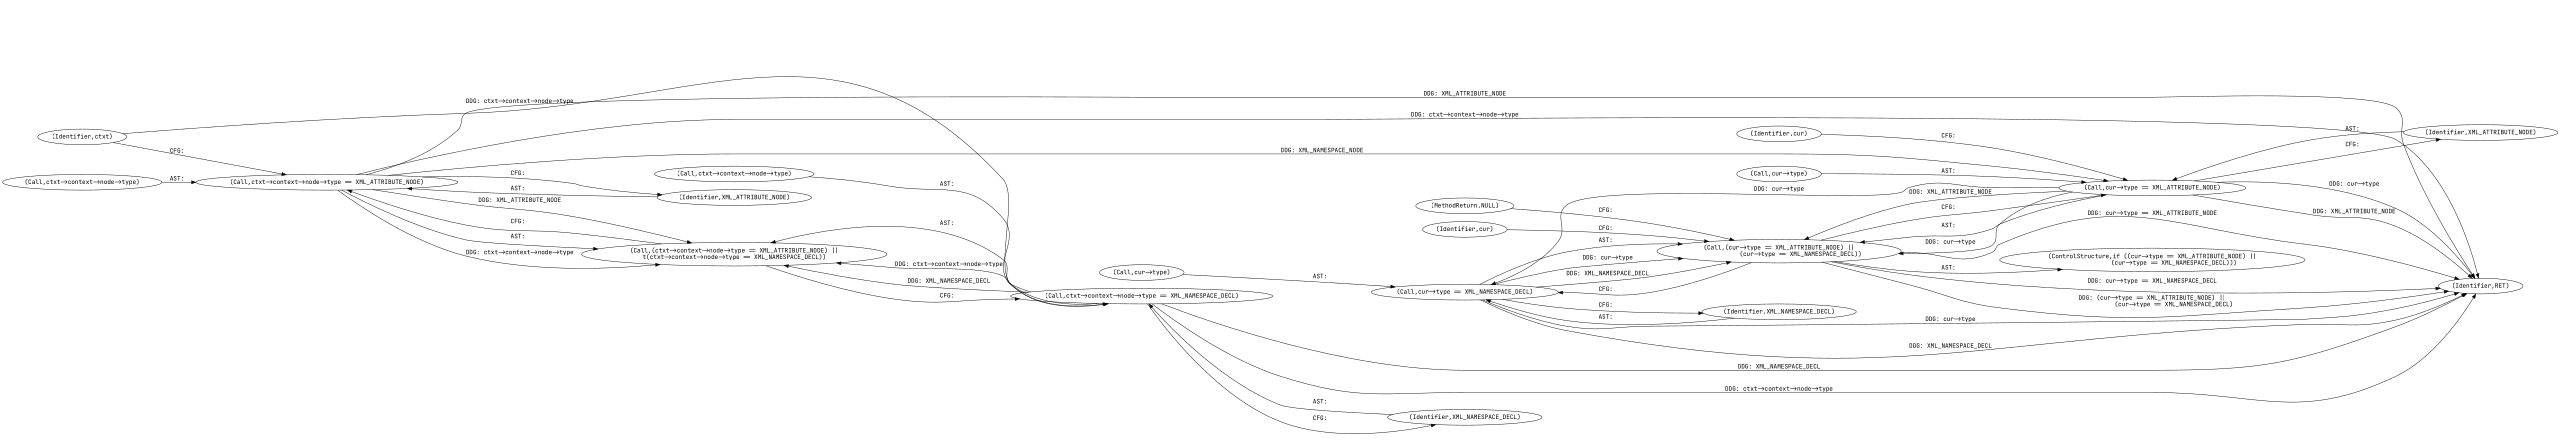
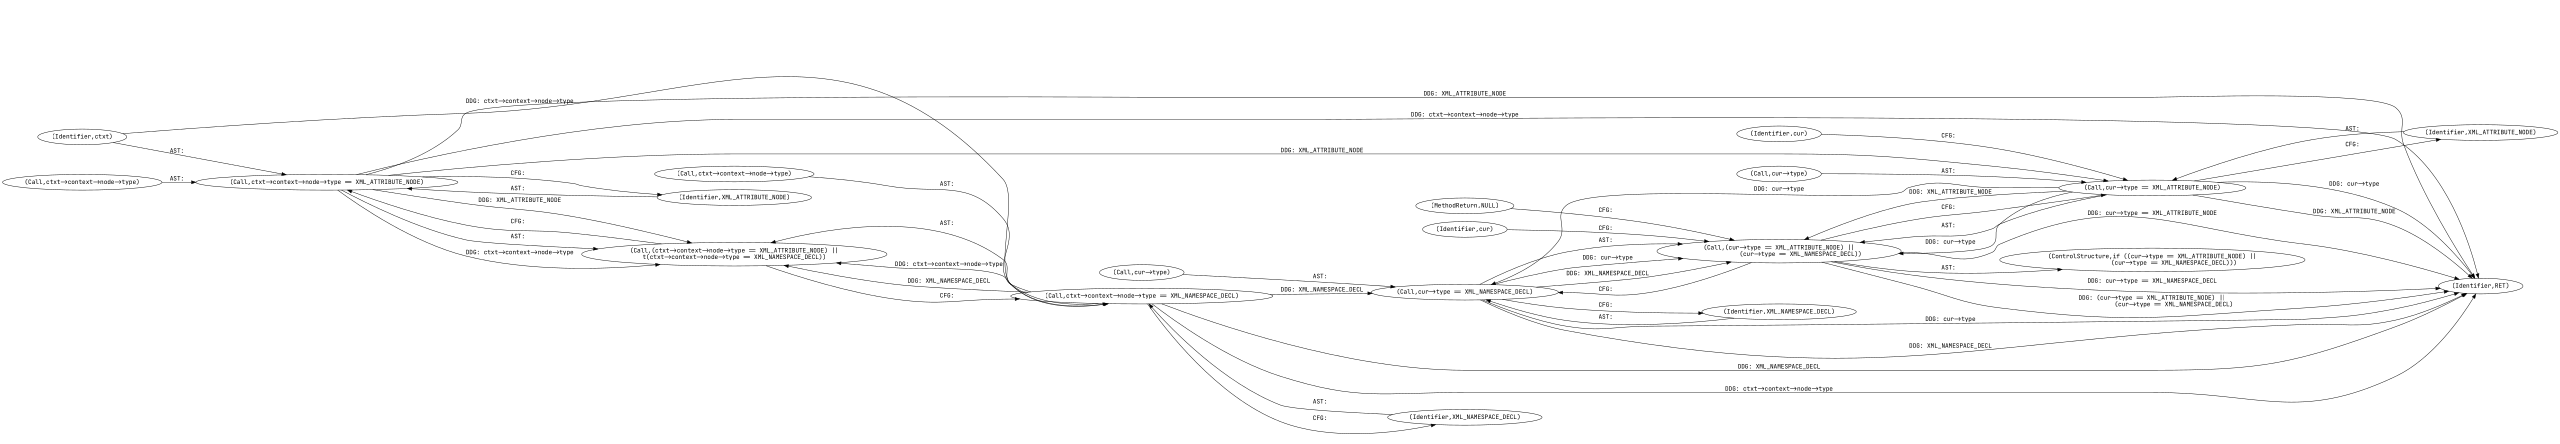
(179, 151) -> (179, 151)
(1322, 151) -> (1322, 151)
none -> (1319, 294)
